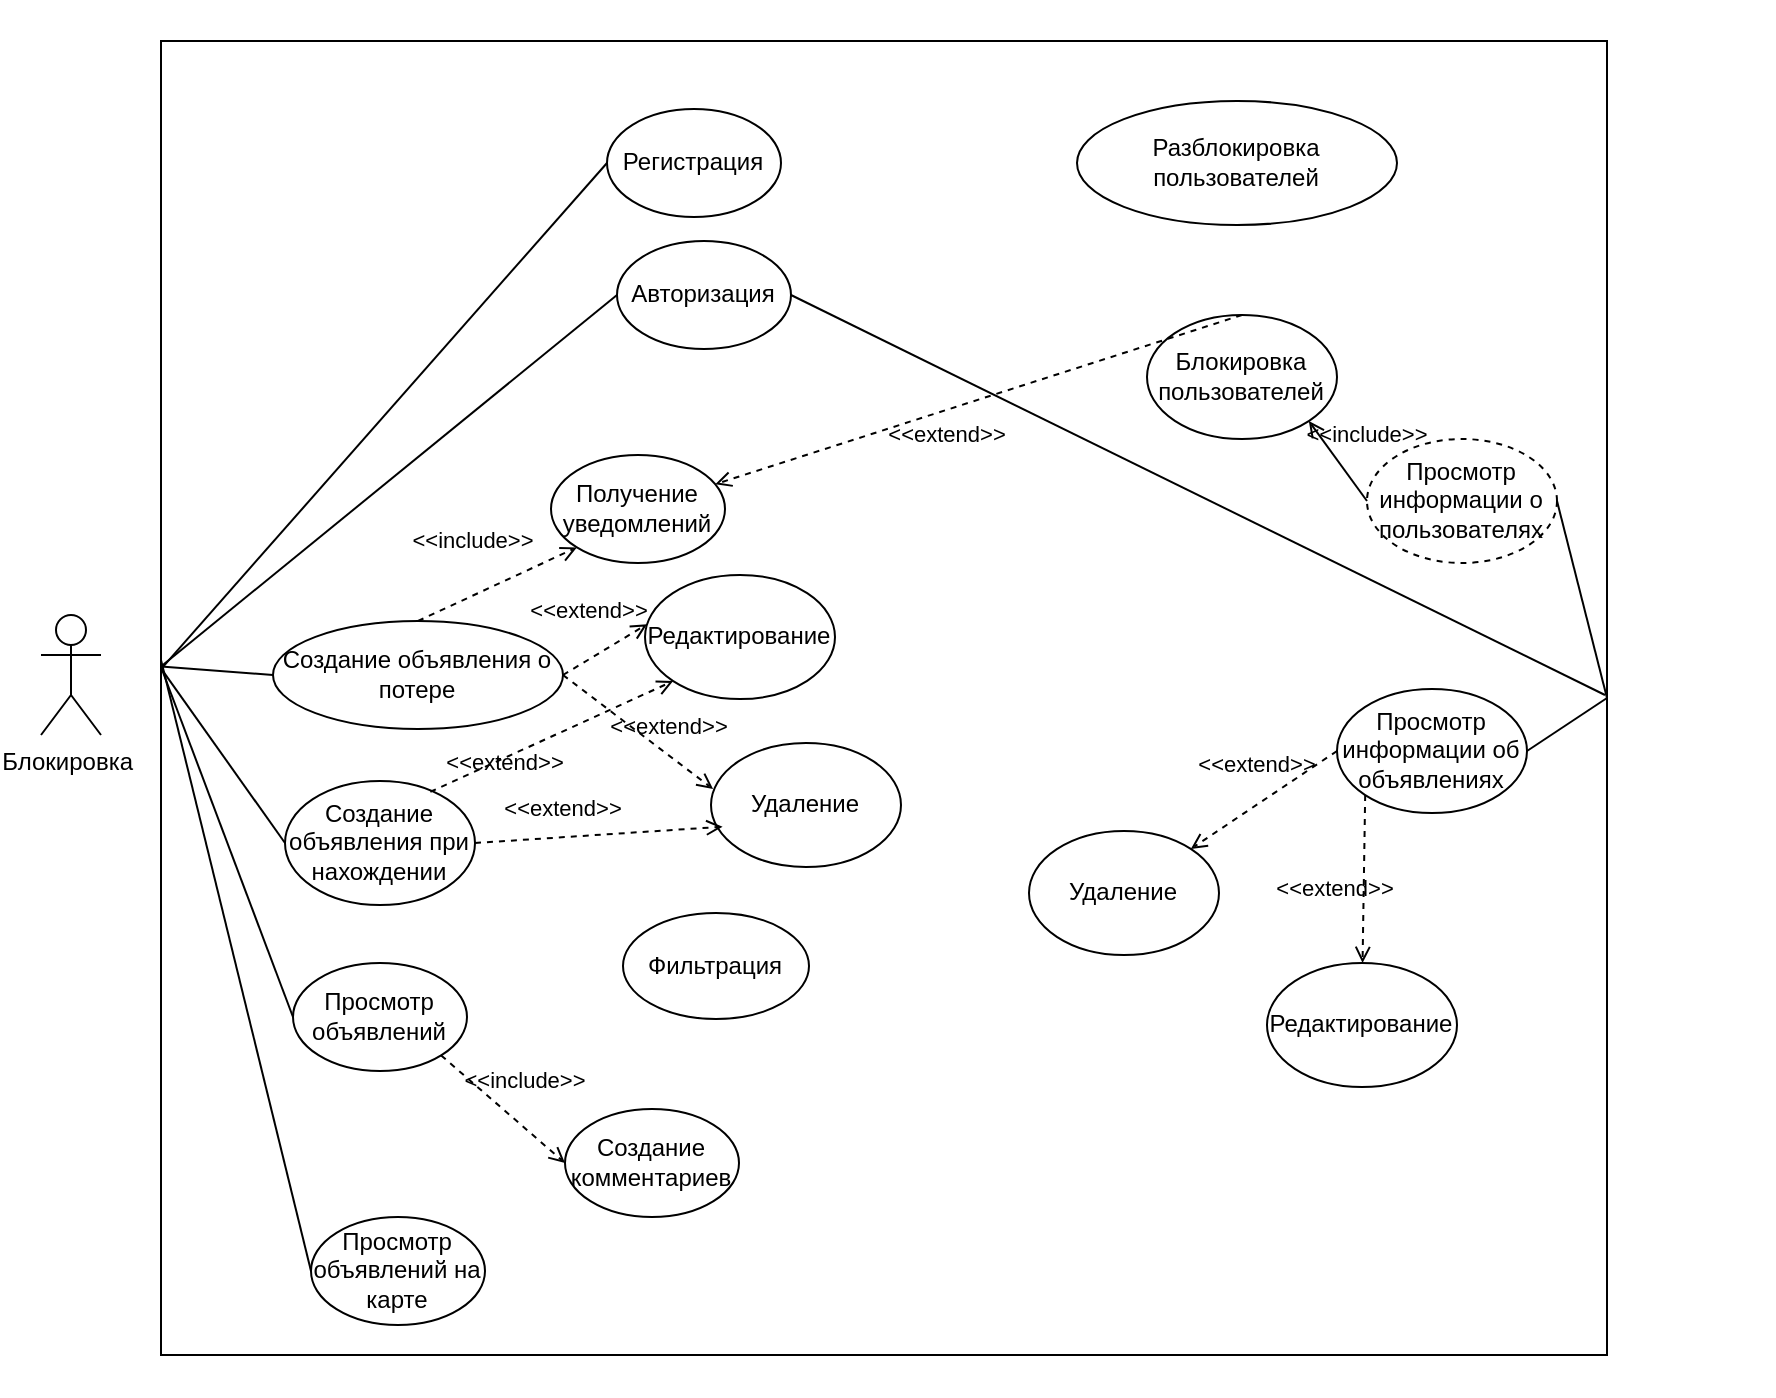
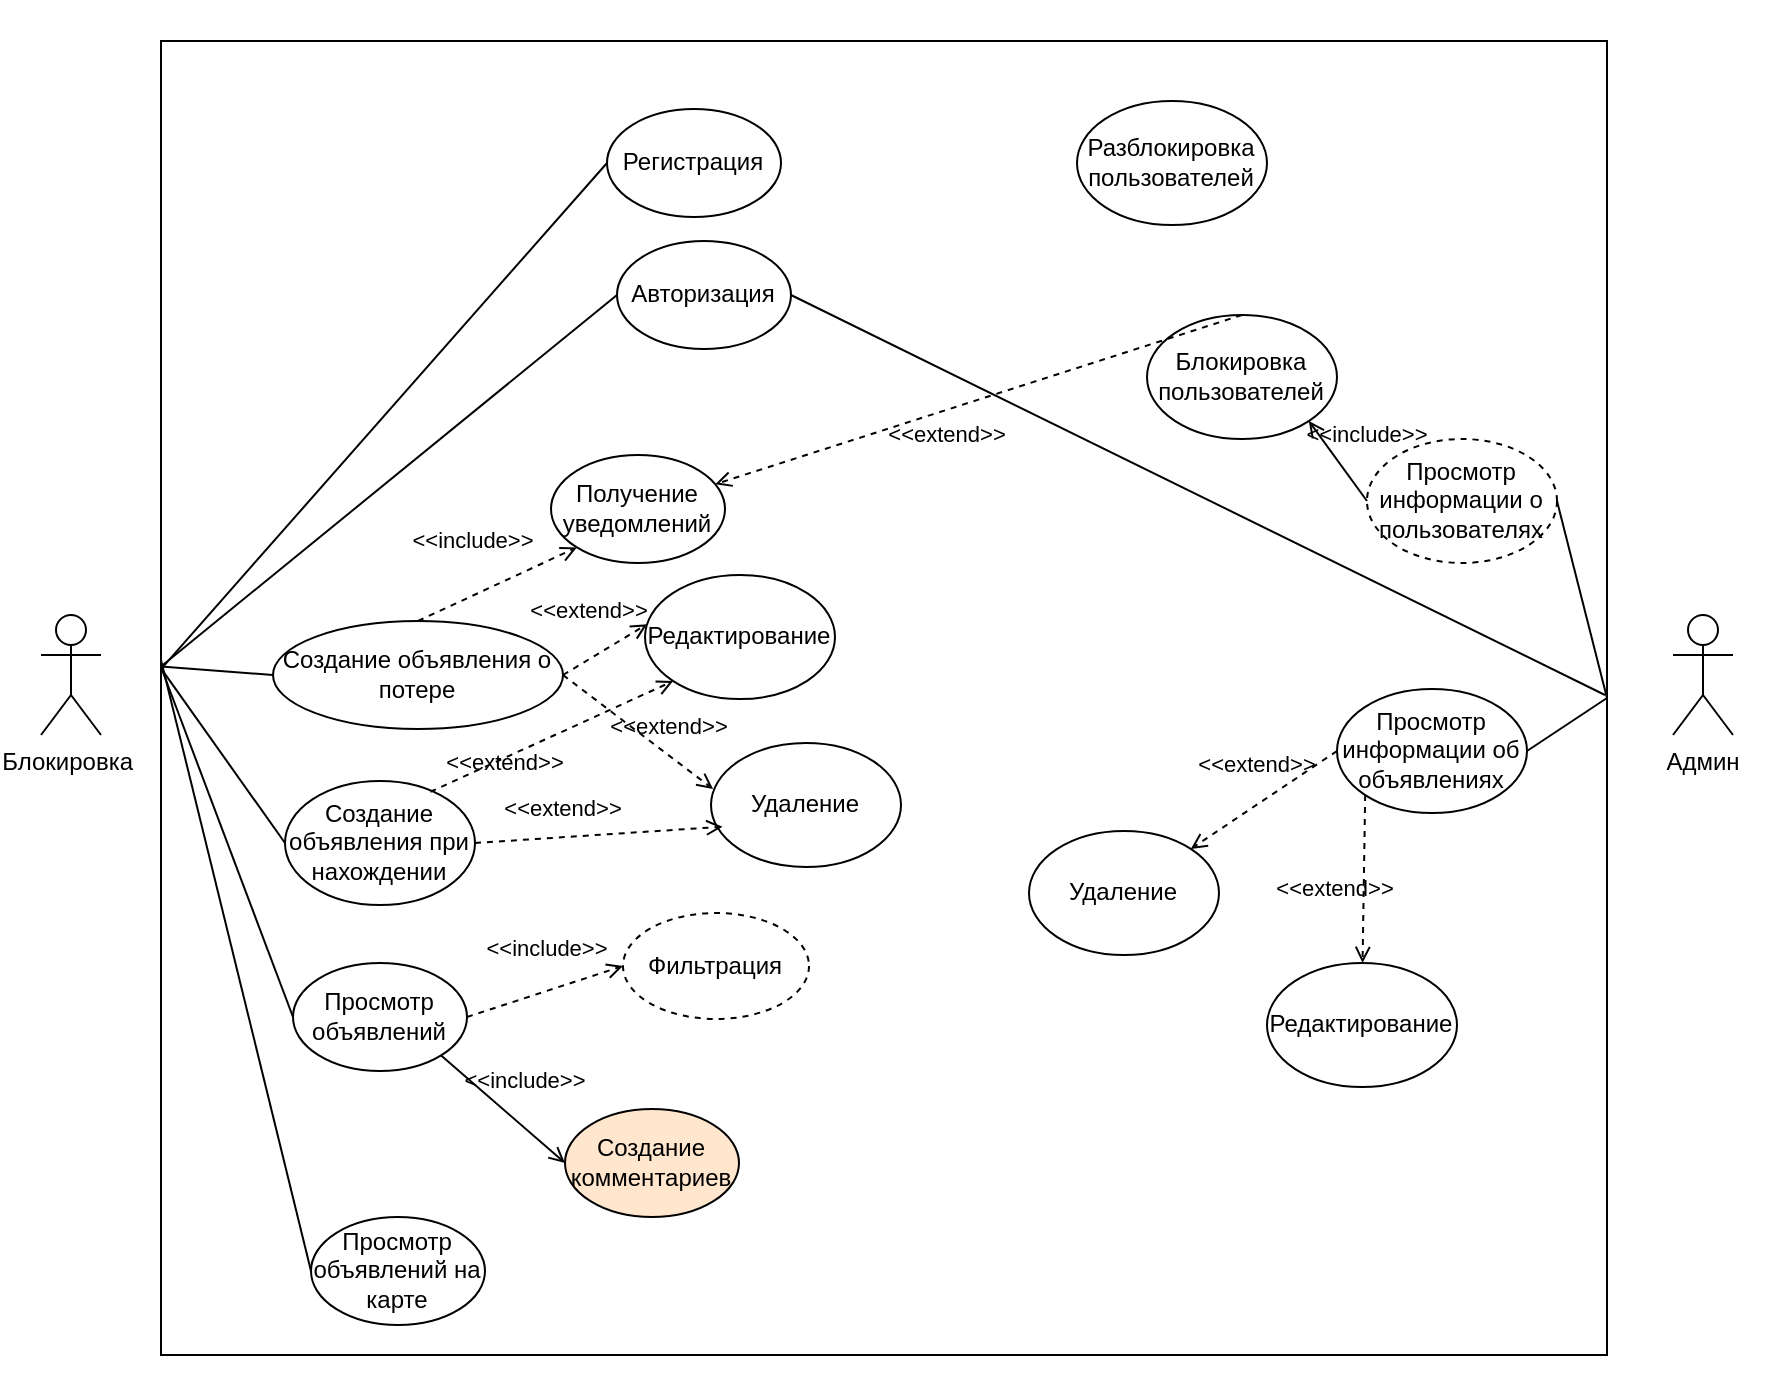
(1237, 163) -> (1172, 163)
none -> (1703, 675)
(716, 966) -> (716, 966)
none -> (542, 992)
(501, 1107) -> (501, 1107)
(652, 1163) -> (652, 1163)
